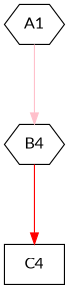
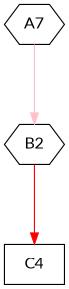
(34, 24) -> (34, 24)
(34, 144) -> (34, 144)
